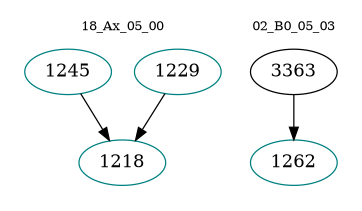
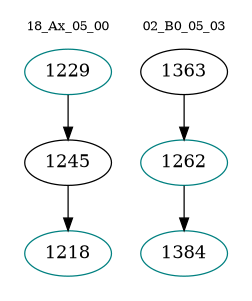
(68, 72) -> (68, 163)
(294, 72) -> (184, 72)
(154, 112) -> (68, 111)
none -> (184, 253)
